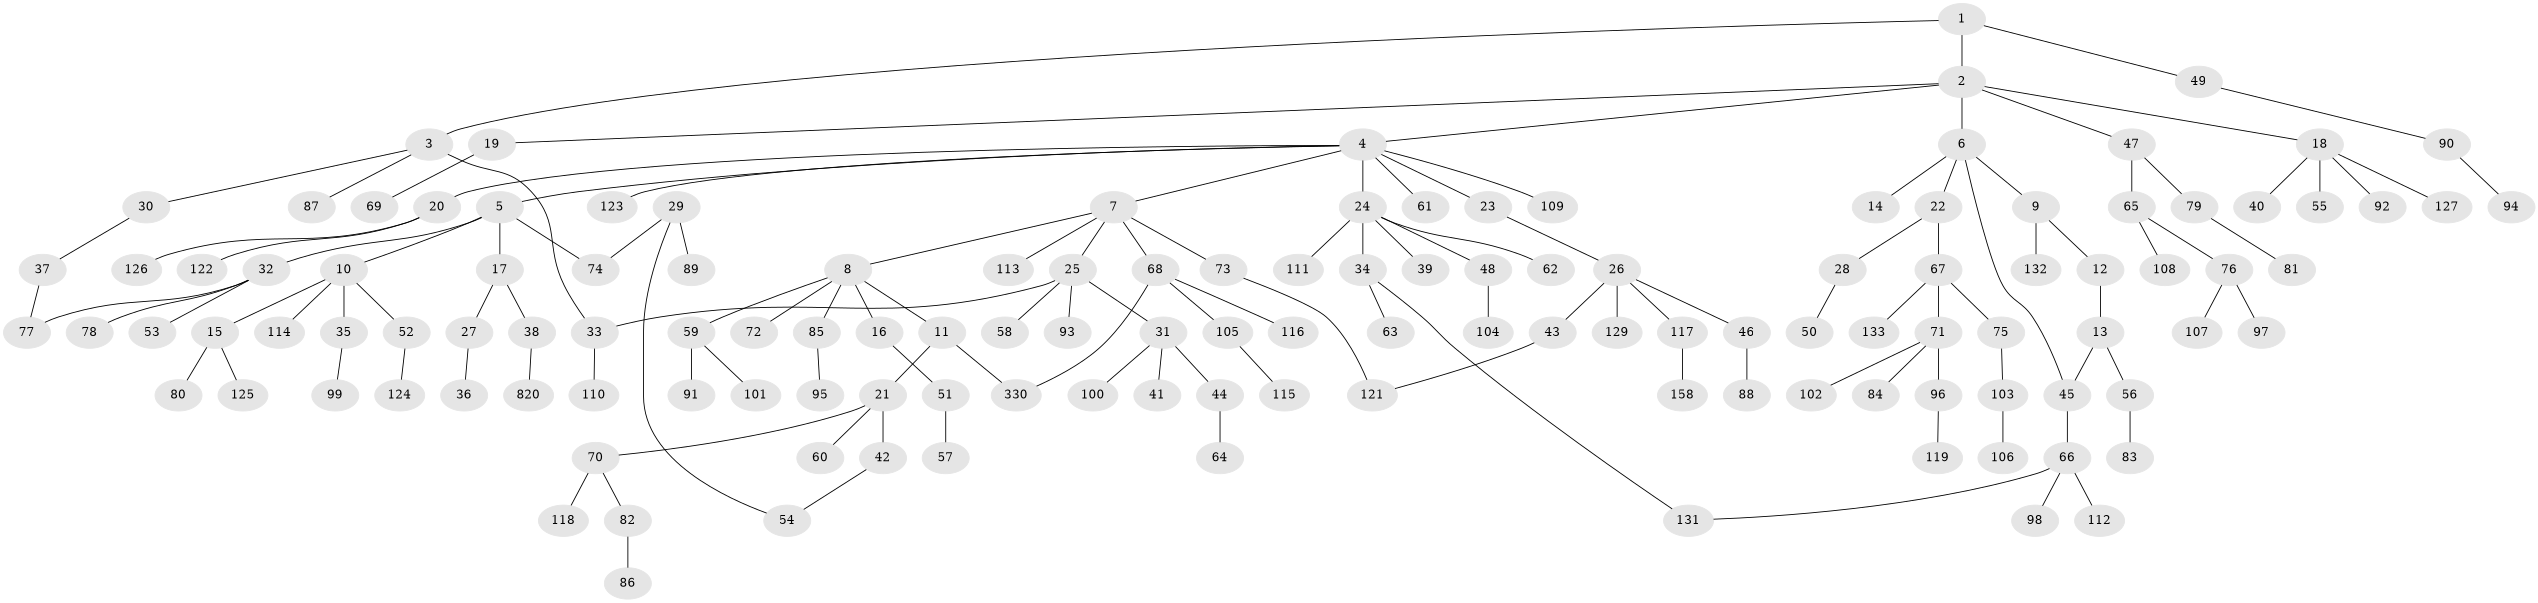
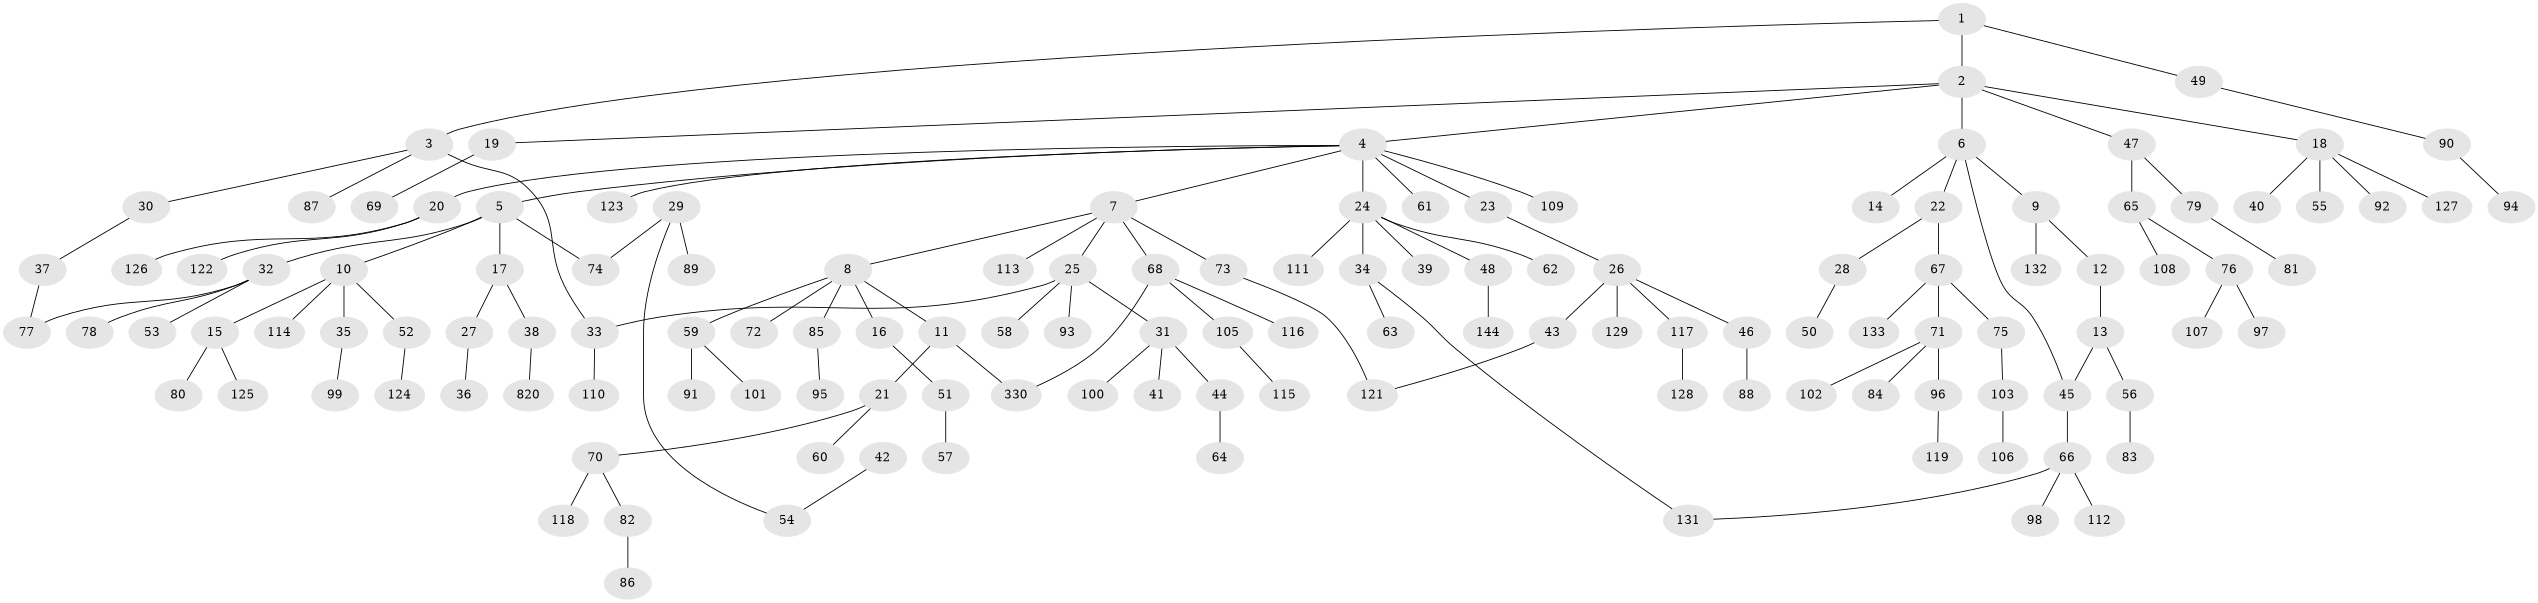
(1488, 333) -> (1488, 333)
(1682, 395) -> (1682, 395)
(883, 427) -> none
